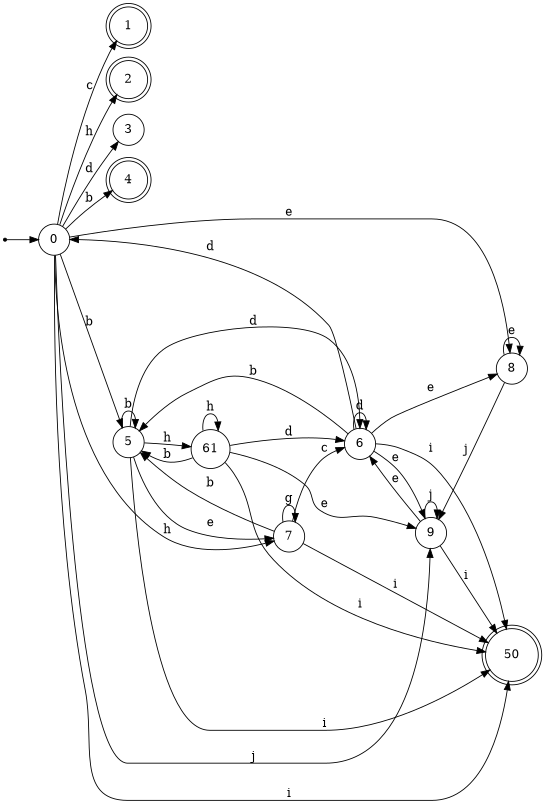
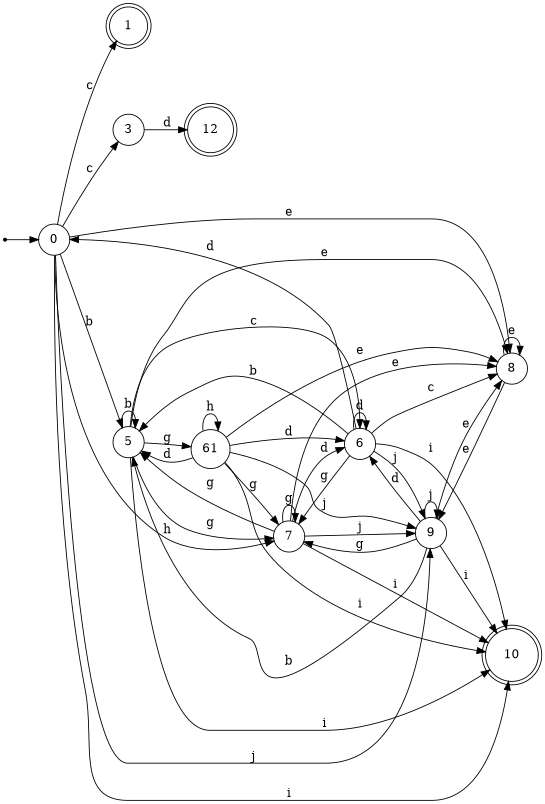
(129, 80) -> none
none -> (211, 130)
(90, 169) -> (90, 169)
(129, 180) -> none
none -> (294, 261)
(254, 321) -> (254, 321)
none -> (357, 363)
(431, 388) -> (431, 388)
none -> (341, 395)
(168, 438) -> (168, 438)
(325, 449) -> (325, 449)
none -> (459, 450)
(466, 450) -> (466, 450)
(168, 455) -> (168, 455)
(396, 458) -> (396, 458)
(396, 479) -> (396, 479)
(211, 483) -> (211, 483)
none -> (326, 486)
none -> (249, 490)
(325, 504) -> (325, 504)
(211, 523) -> (211, 523)
none -> (356, 535)
none -> (365, 552)
(512, 655) -> (512, 655)
none -> (259, 657)
